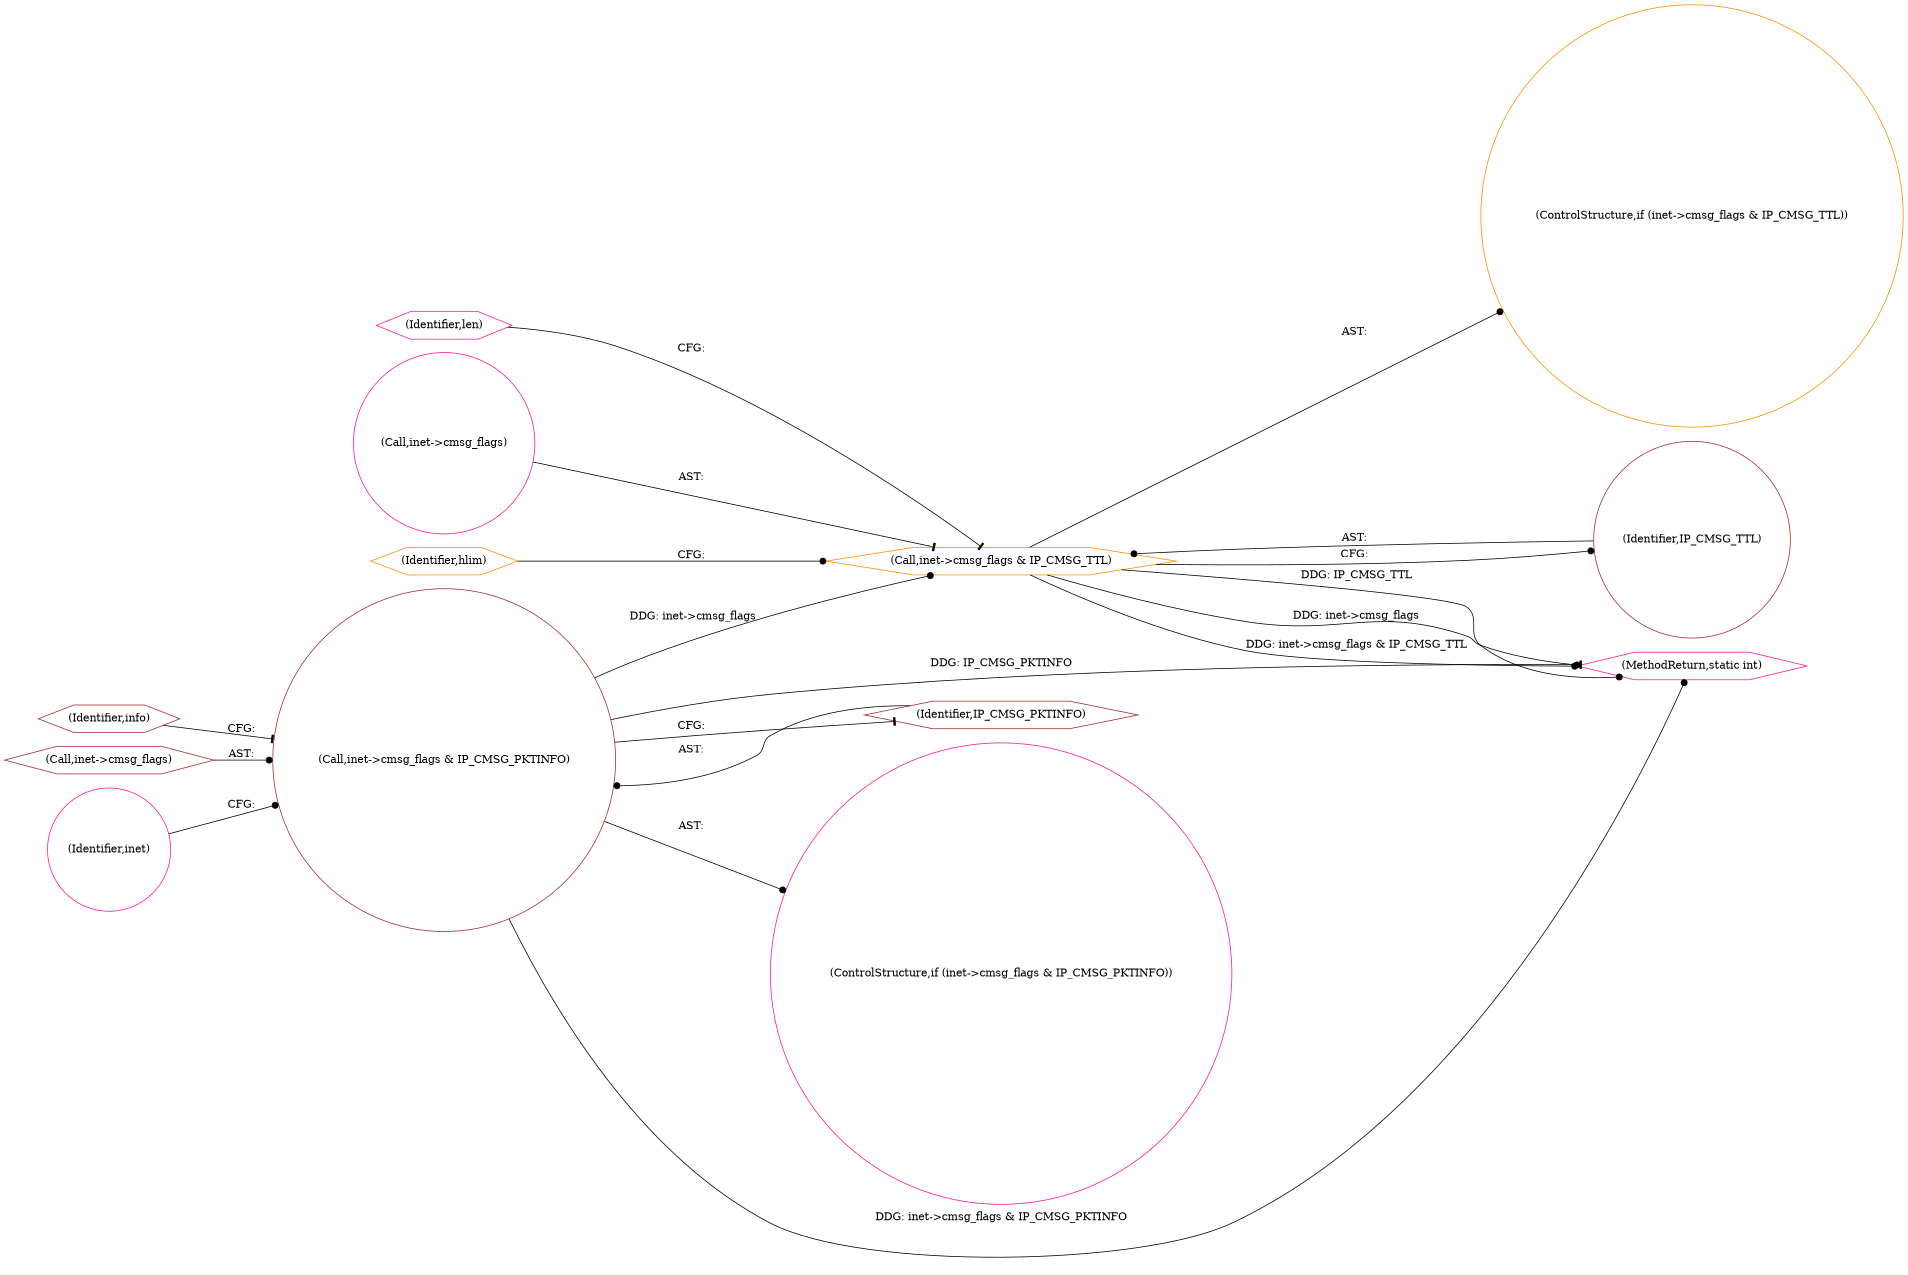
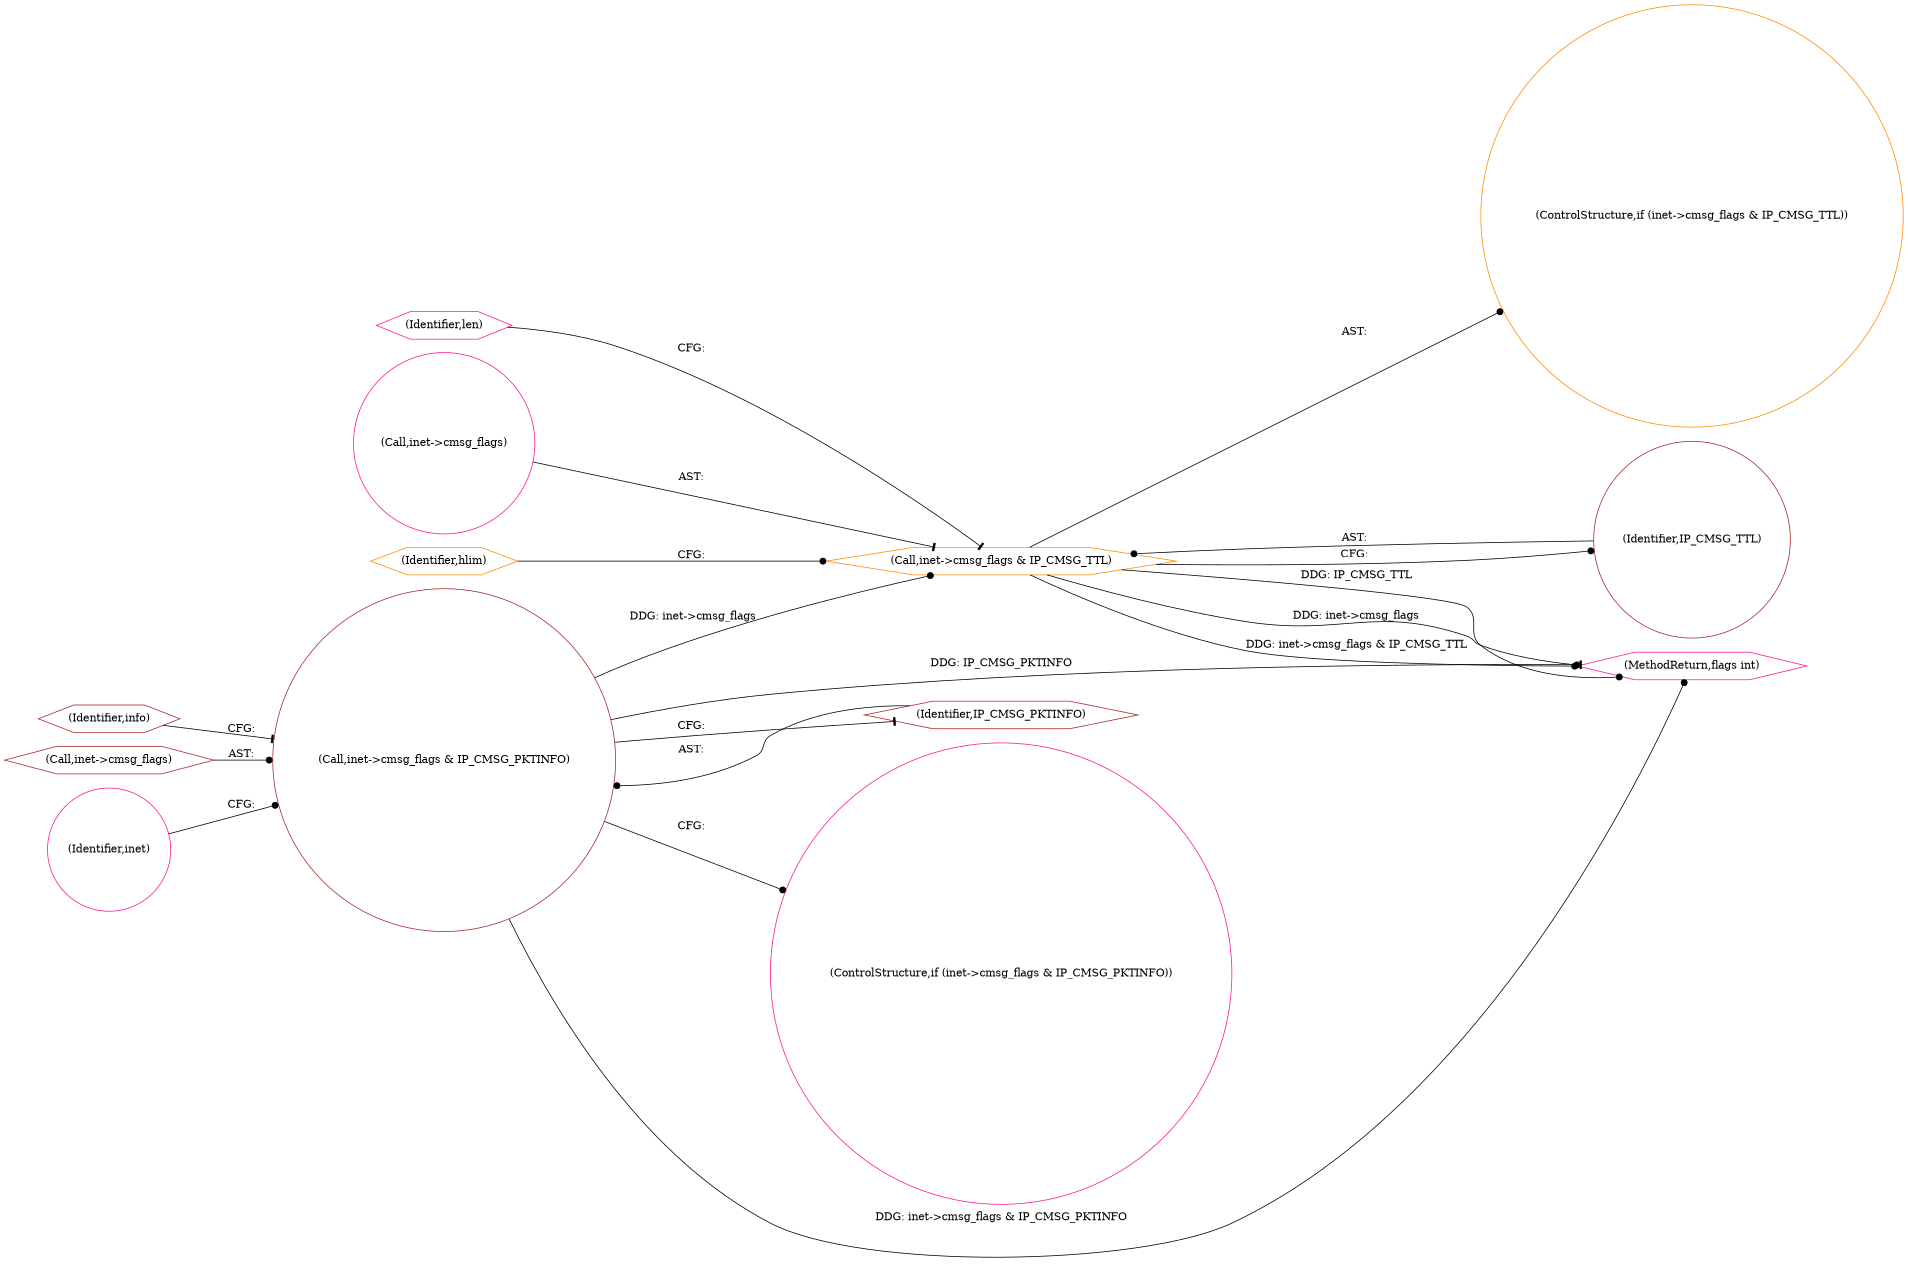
(1692, 666) -> (1692, 666)
(693, 826) -> (693, 826)
